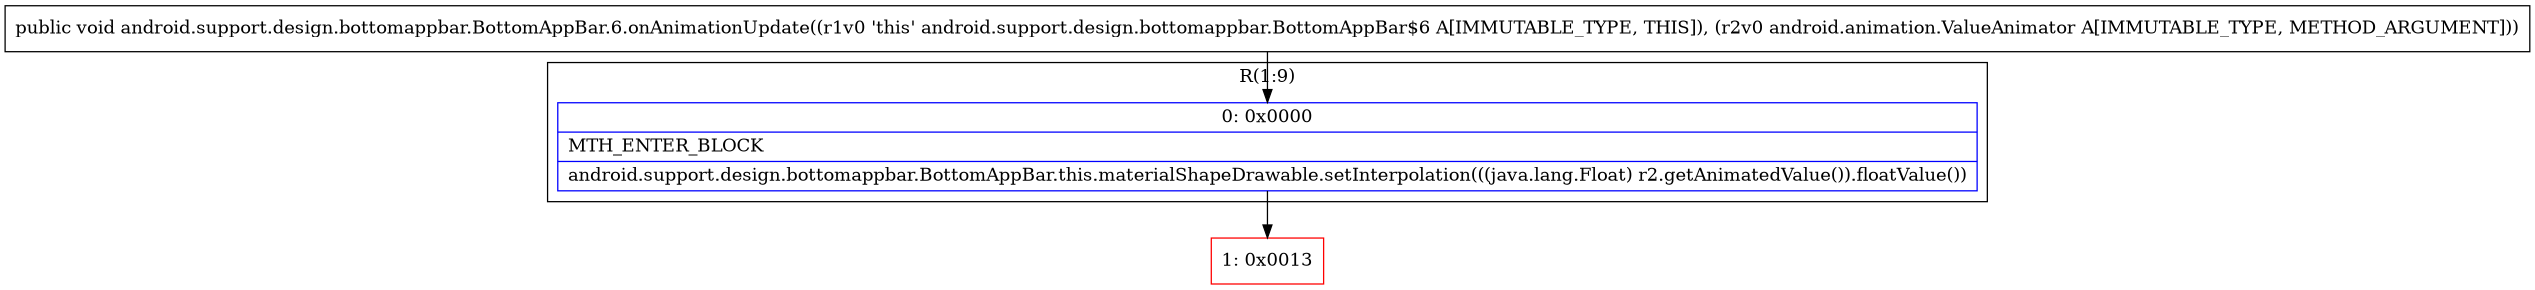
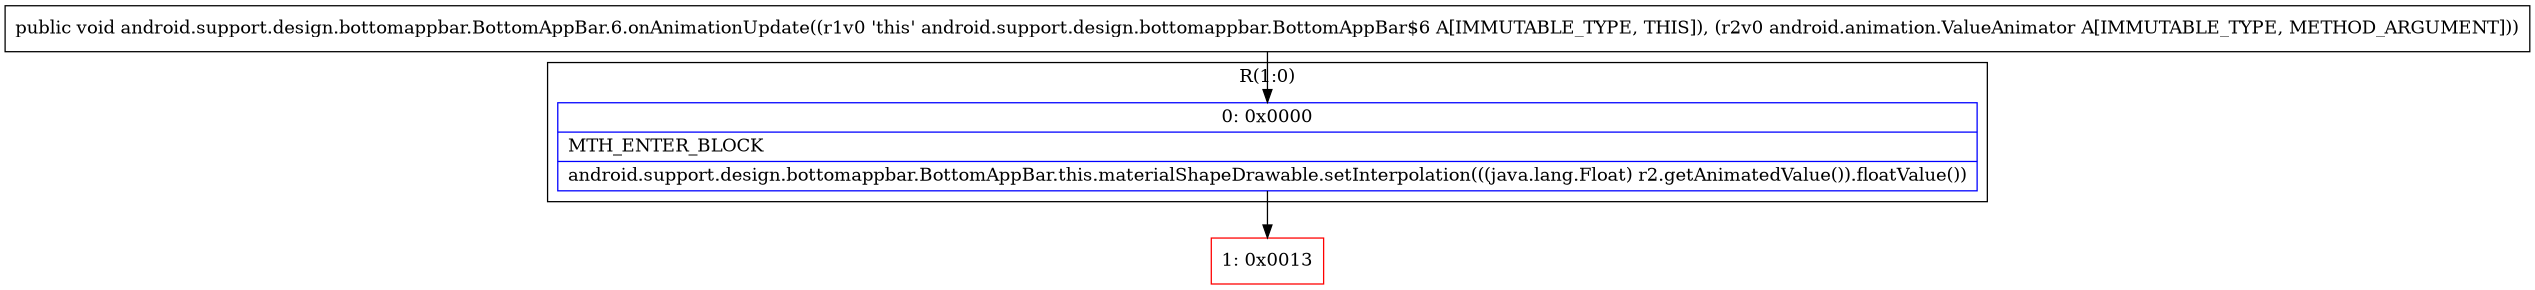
(1267, 77) -> (1267, 77)
